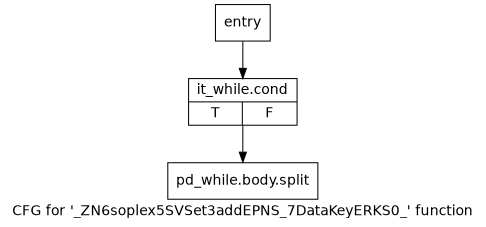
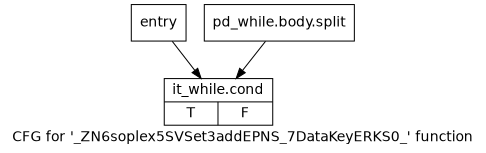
(243, 139) -> (254, 56)
